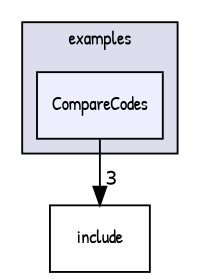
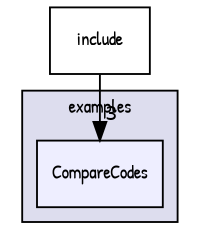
(100, 165) -> (100, 102)
